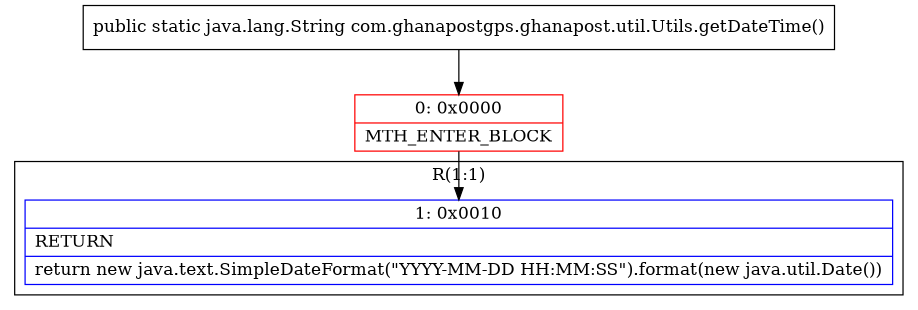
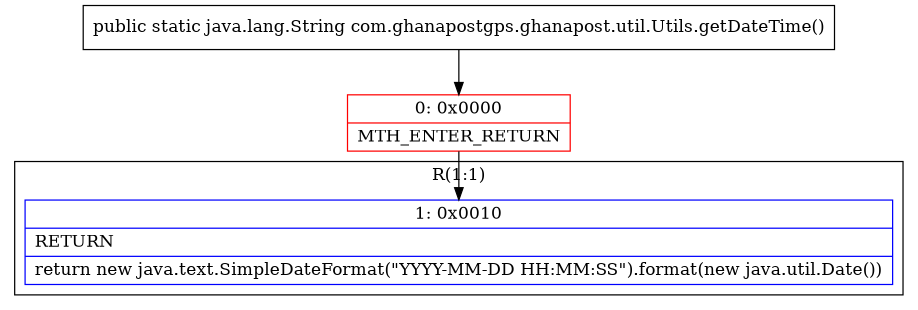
(459, 136) -> (459, 136)
